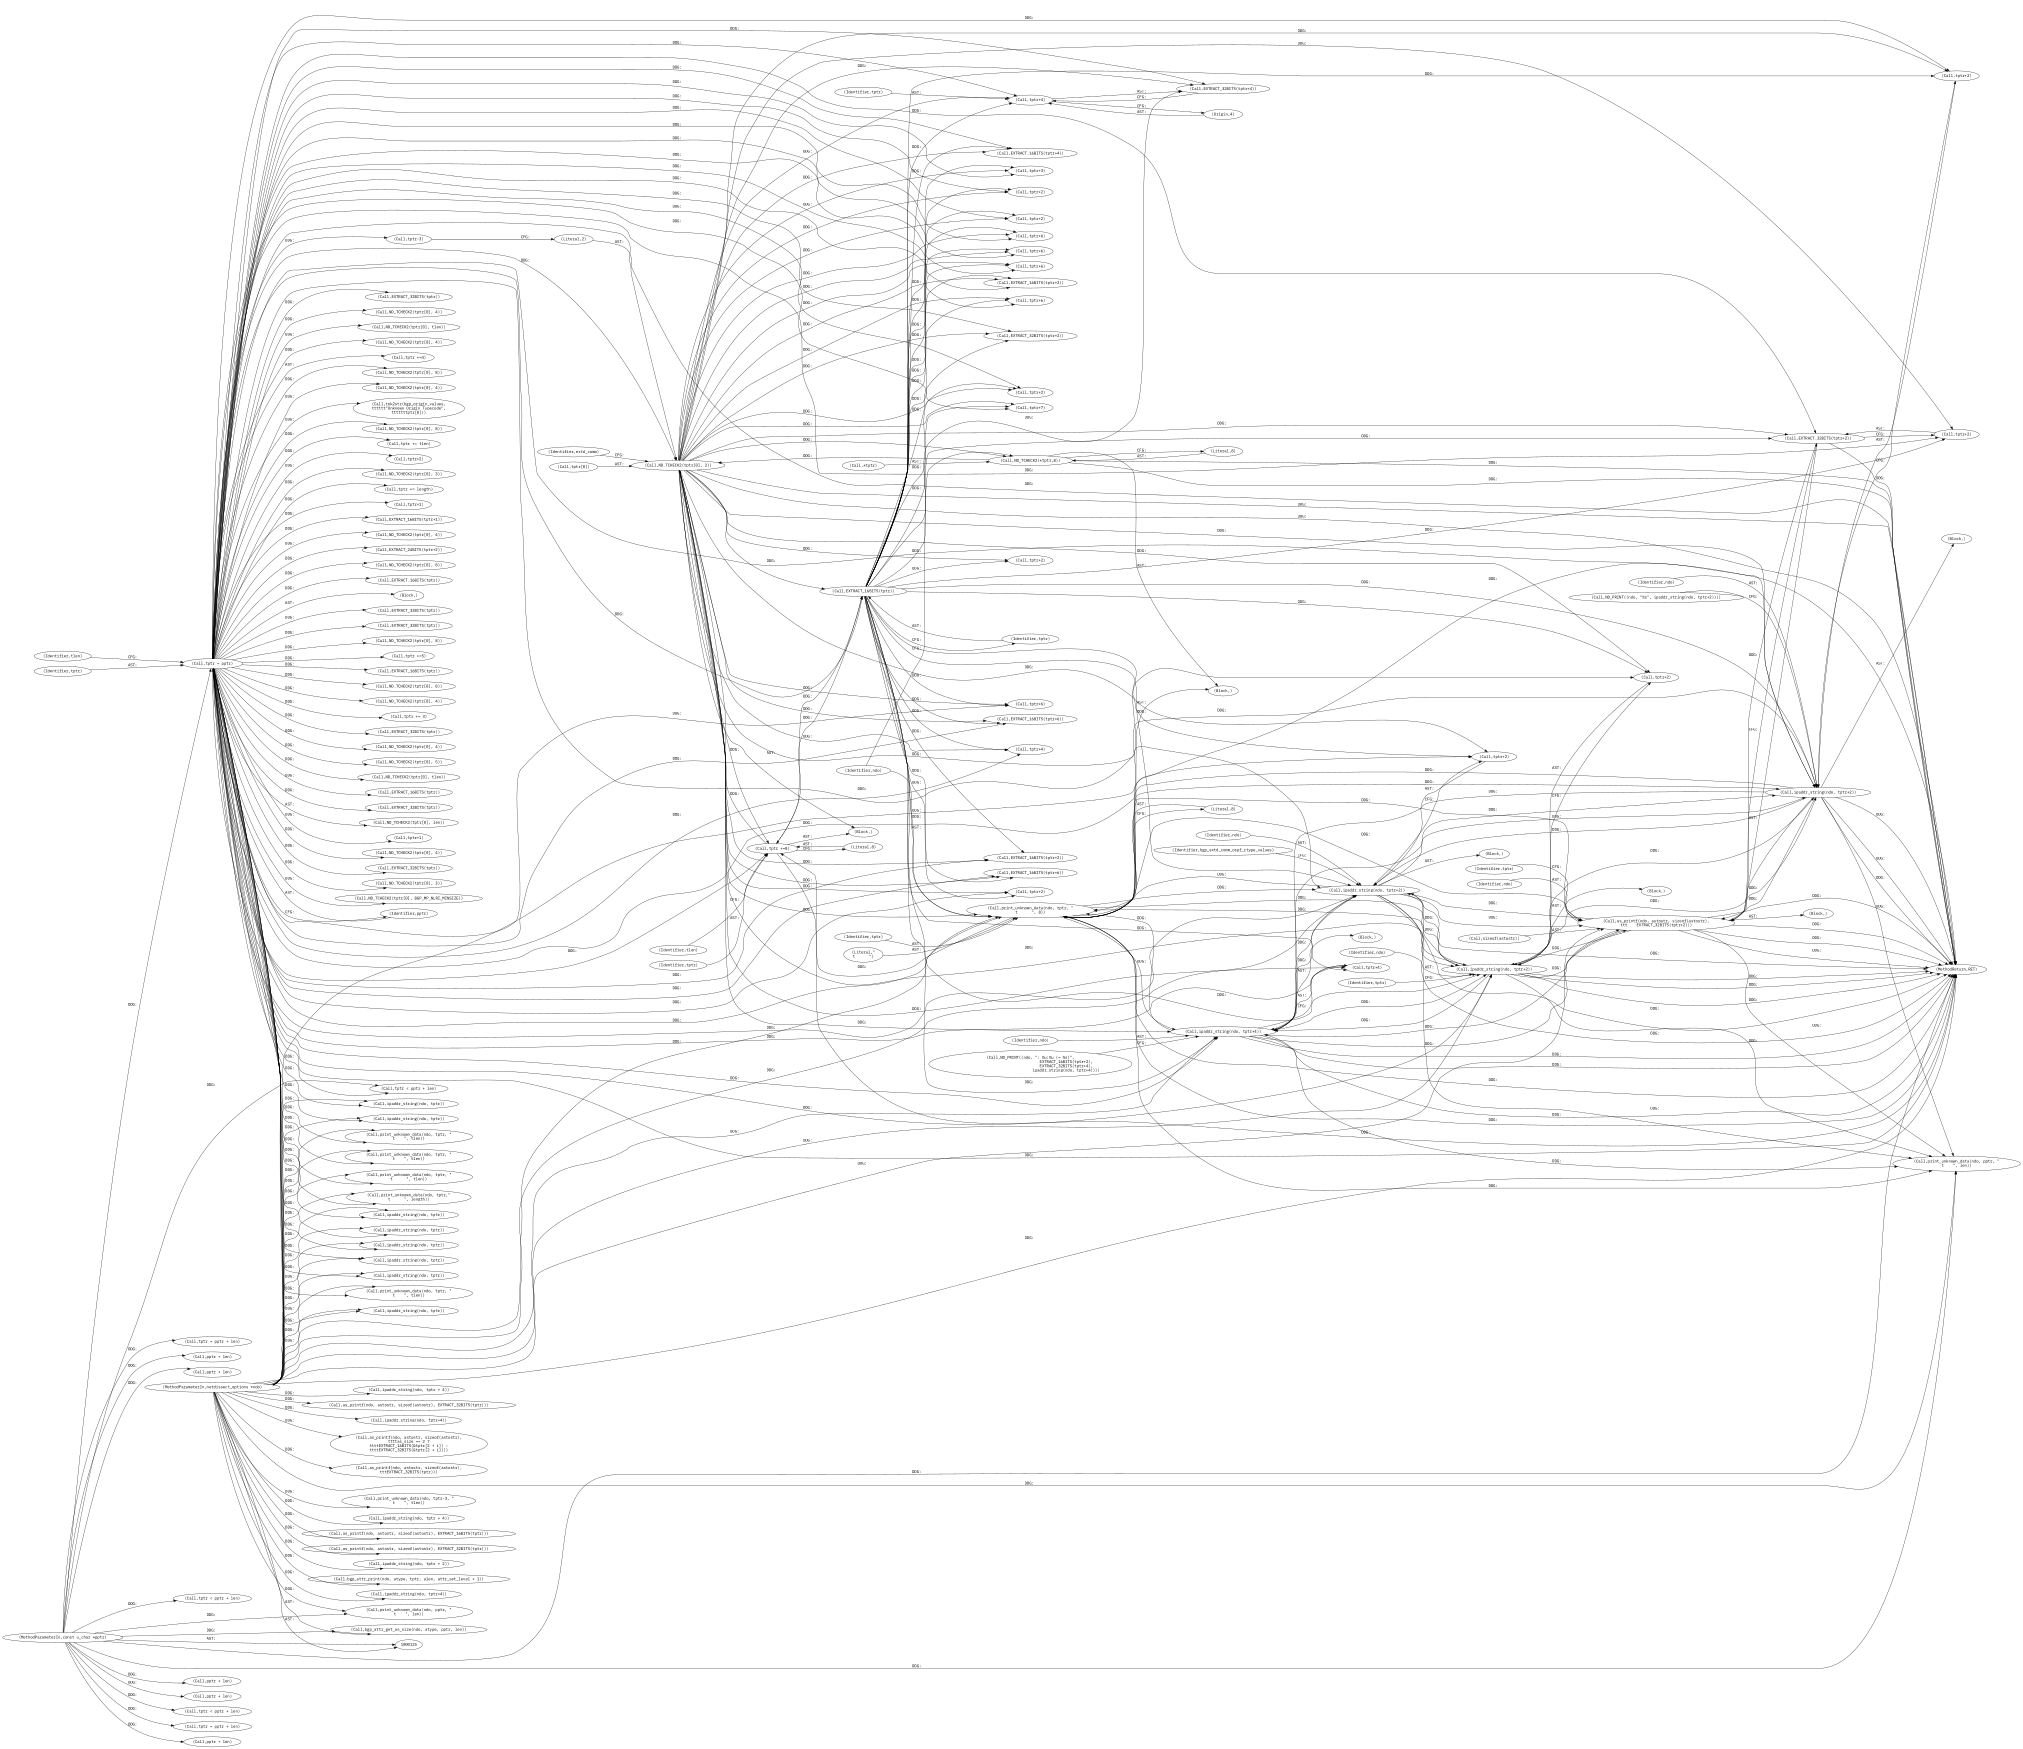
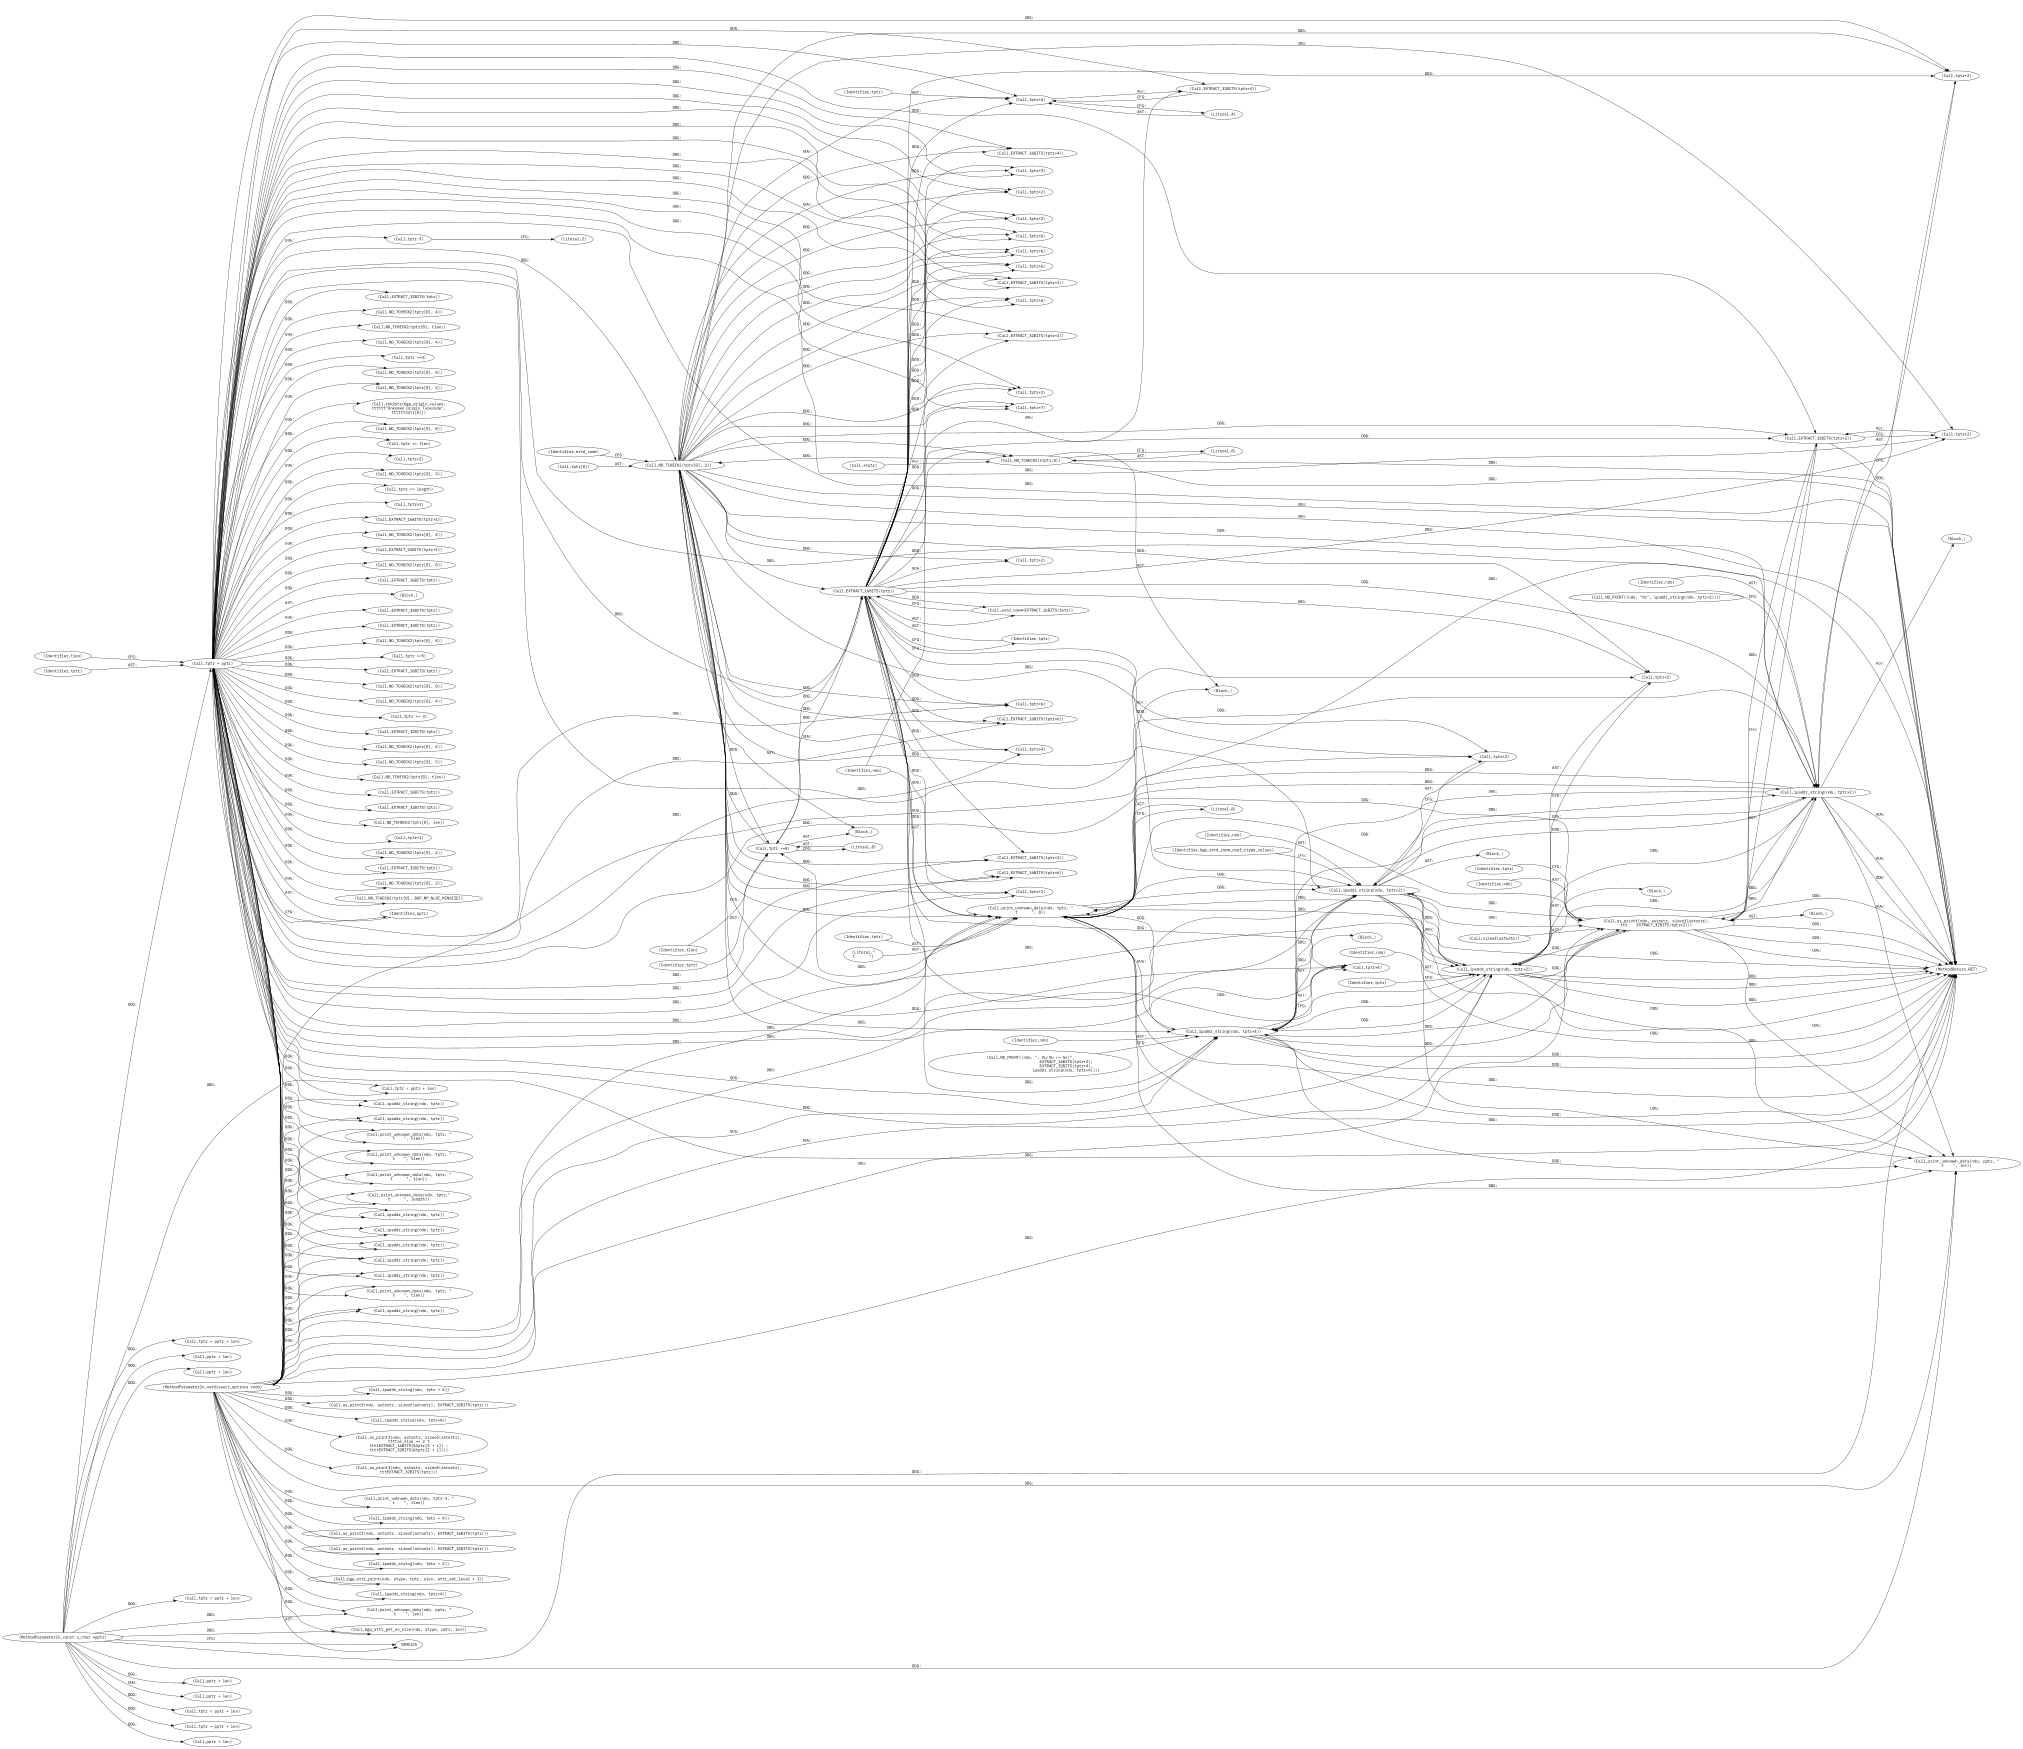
(804, 95) -> none
(1223, 114) -> (1223, 114)
(646, 336) -> none
(291, 365) -> (291, 365)
none -> (1030, 610)
(291, 804) -> (291, 804)
(382, 980) -> none
(1325, 1135) -> none
(291, 1602) -> (291, 1602)
(212, 1639) -> (212, 1639)
